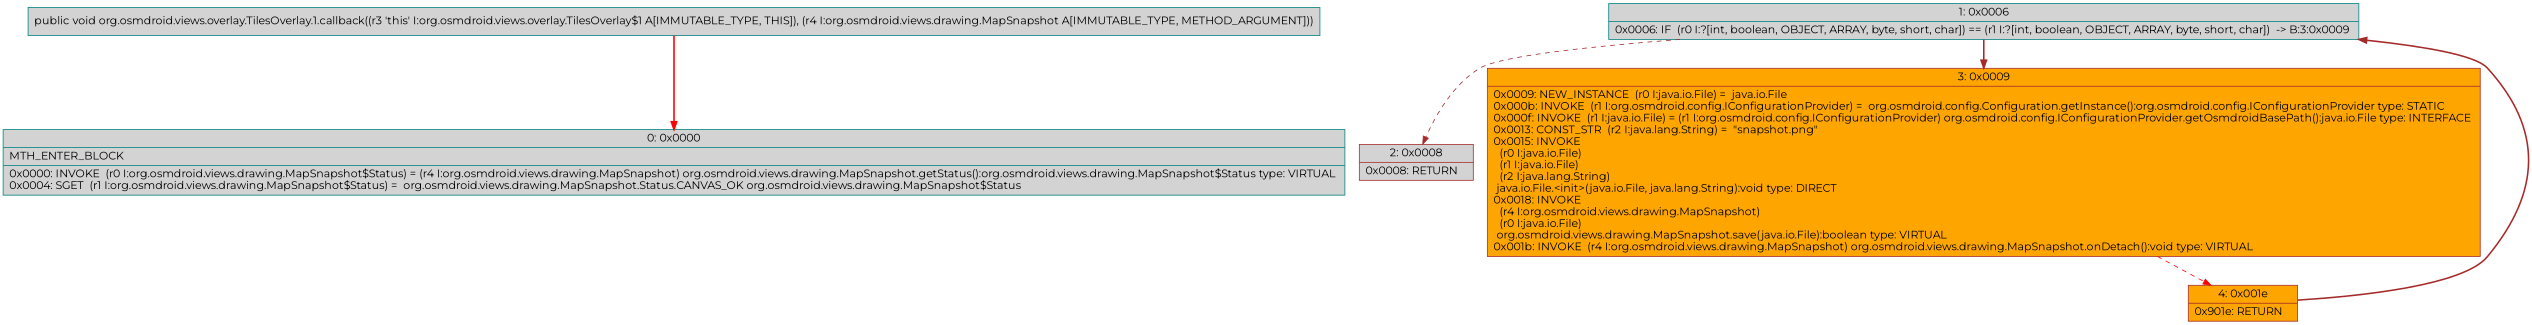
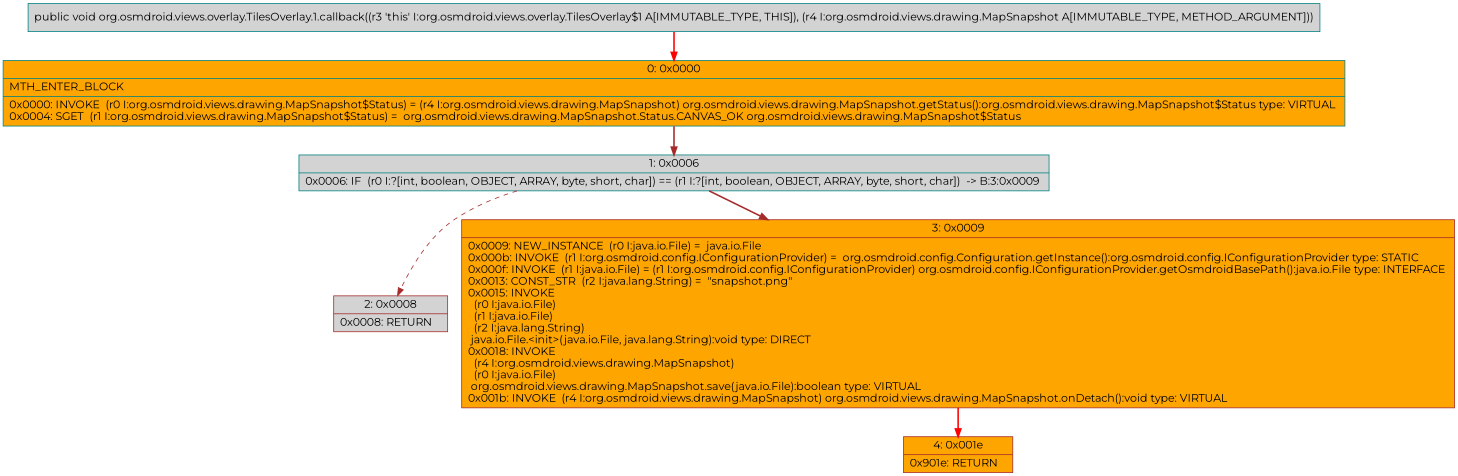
(674, 162) -> (674, 93)
(2522, 197) -> (674, 137)
(2181, 269) -> (958, 418)
